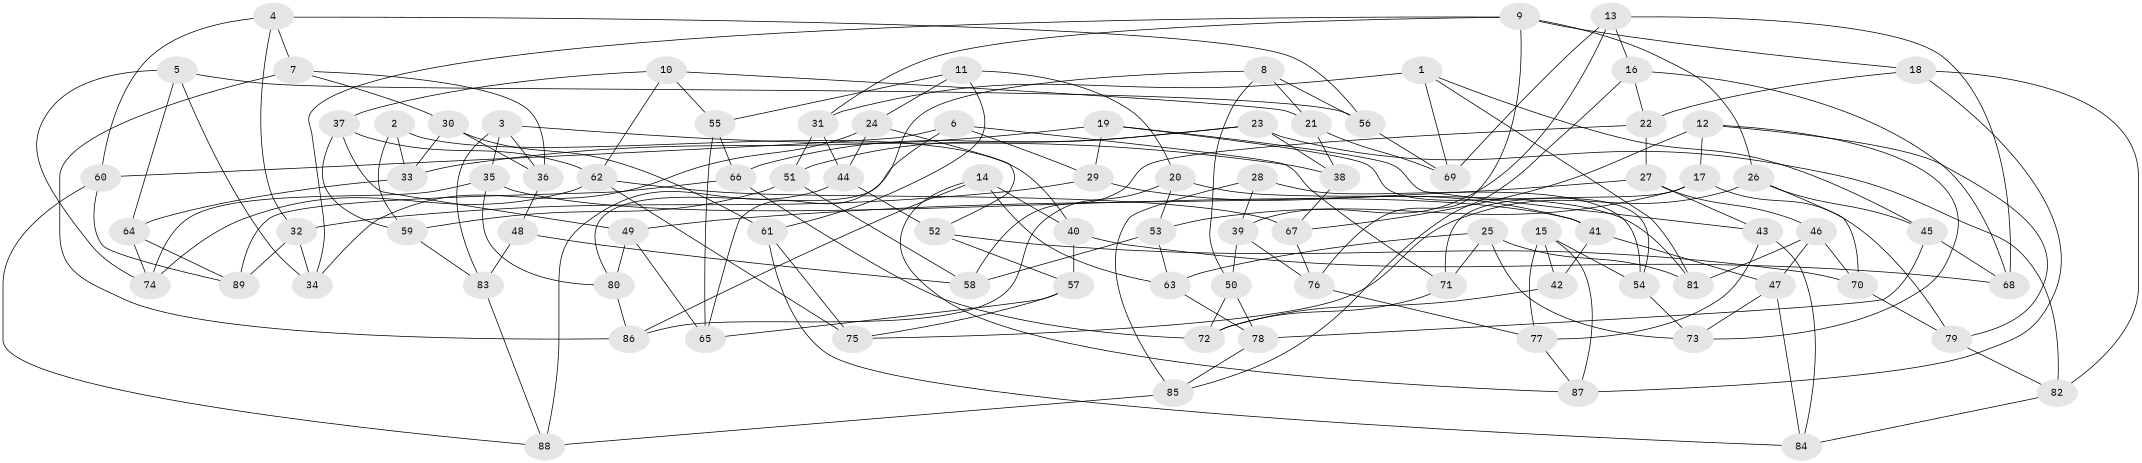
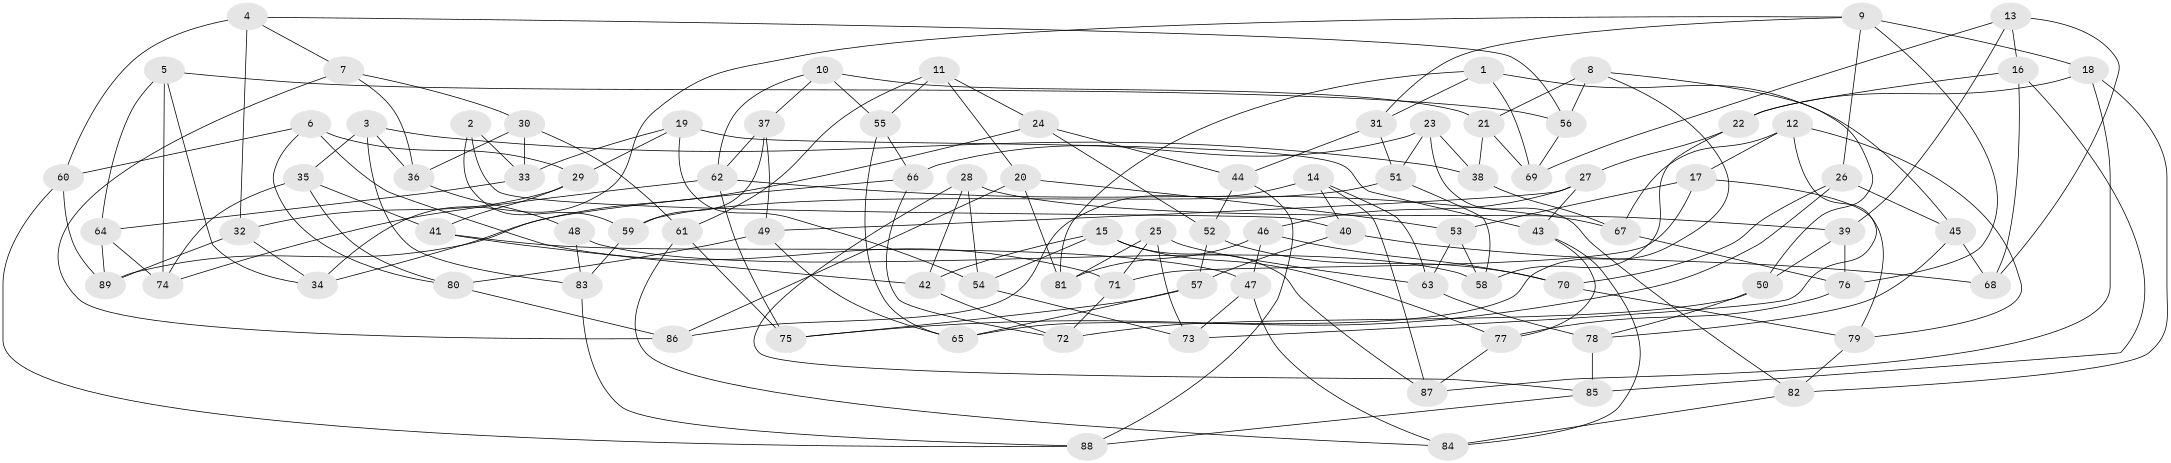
none -> (946, 232)
